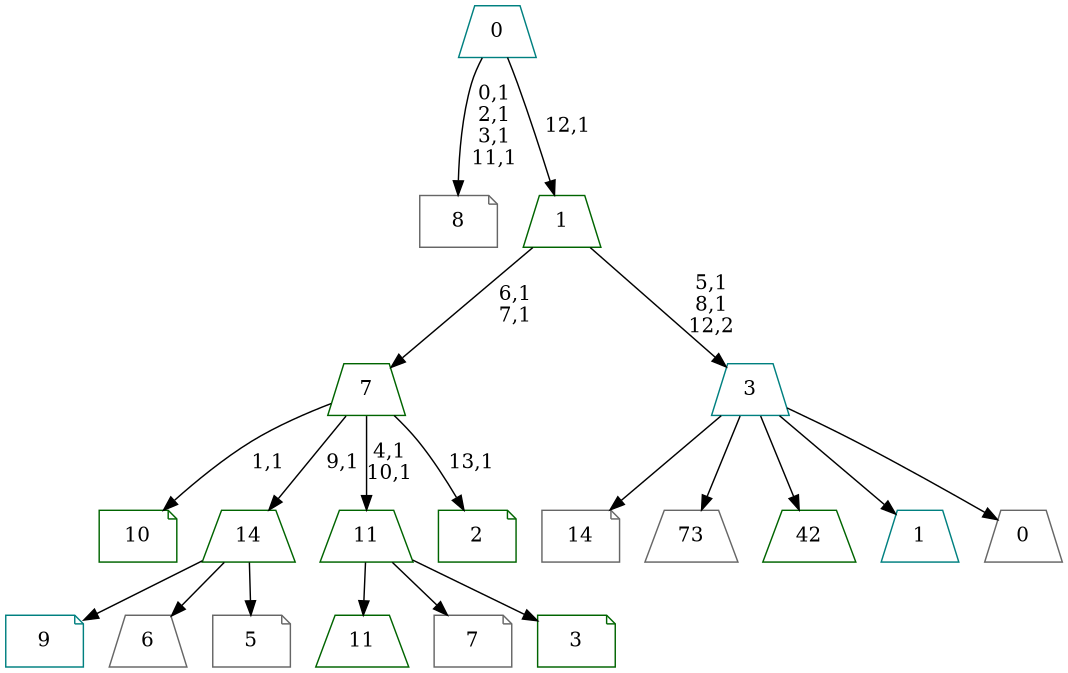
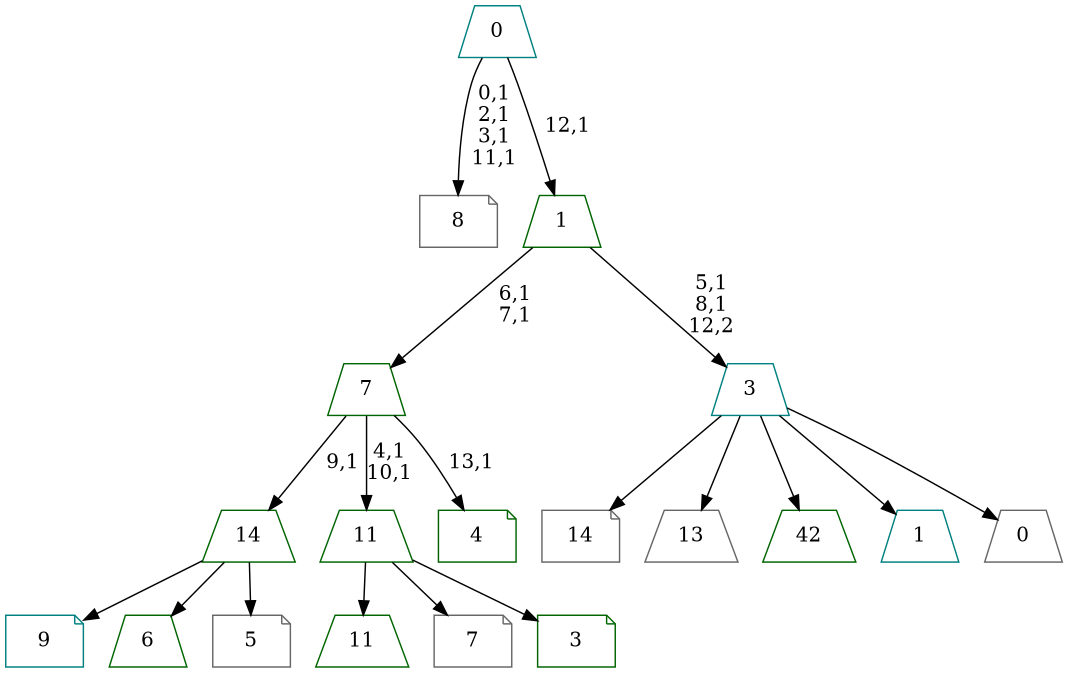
(138, 536) -> none
(477, 536) -> (477, 536)
(691, 536) -> (691, 536)
(148, 641) -> (148, 641)
